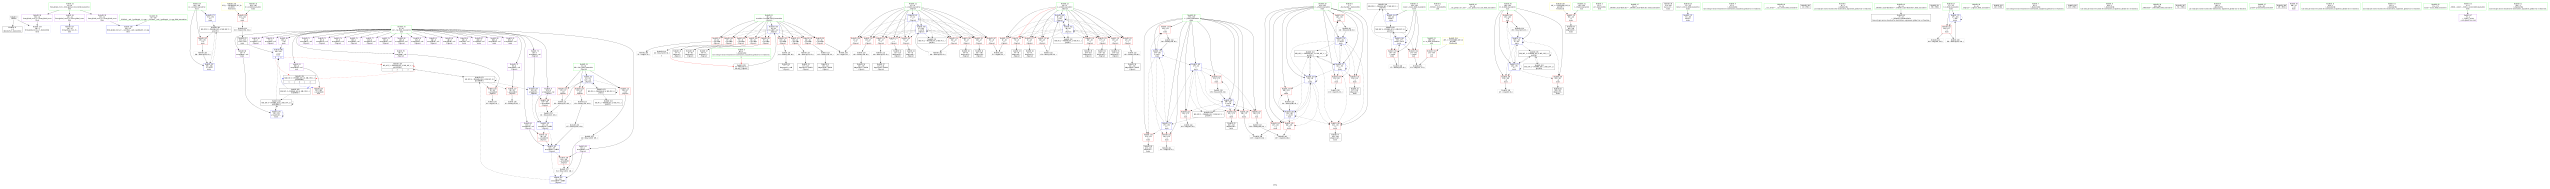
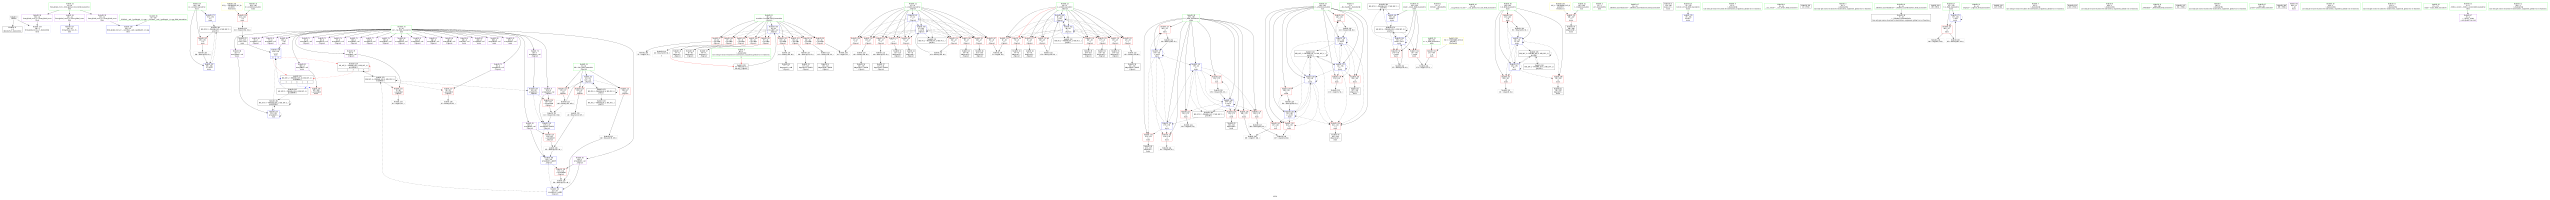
(547, 143) -> (551, 143)
